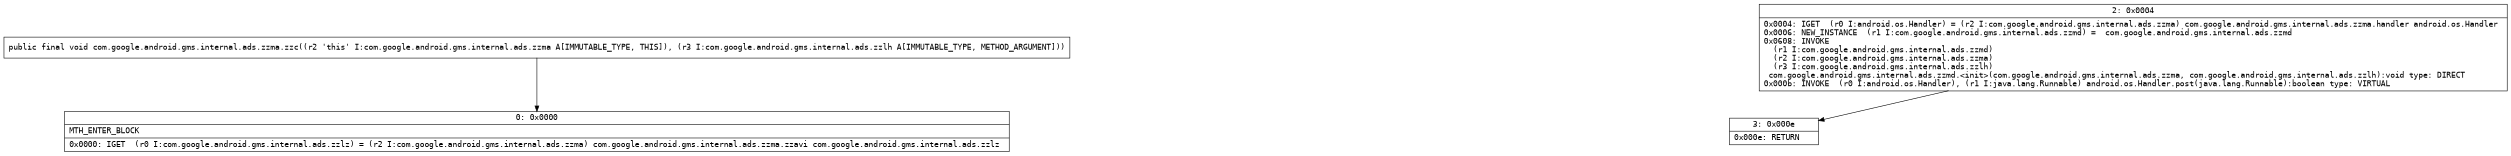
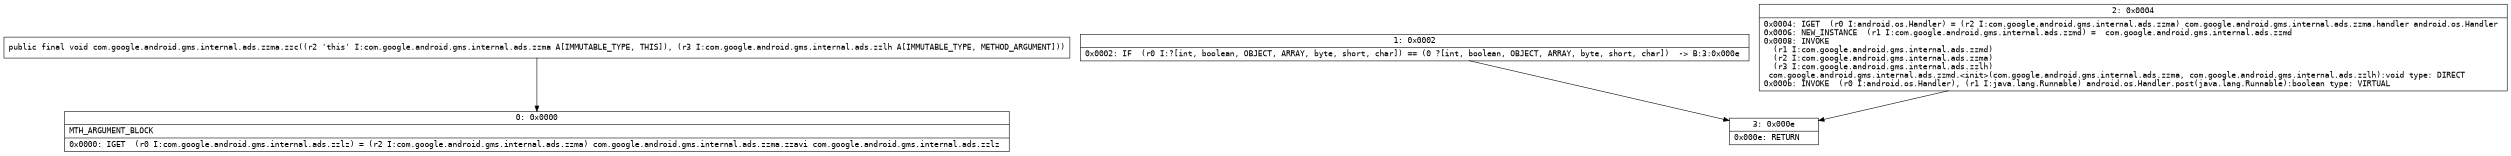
(1801, 41) -> (1801, 41)
none -> (1415, 48)
(104, 131) -> (111, 131)
